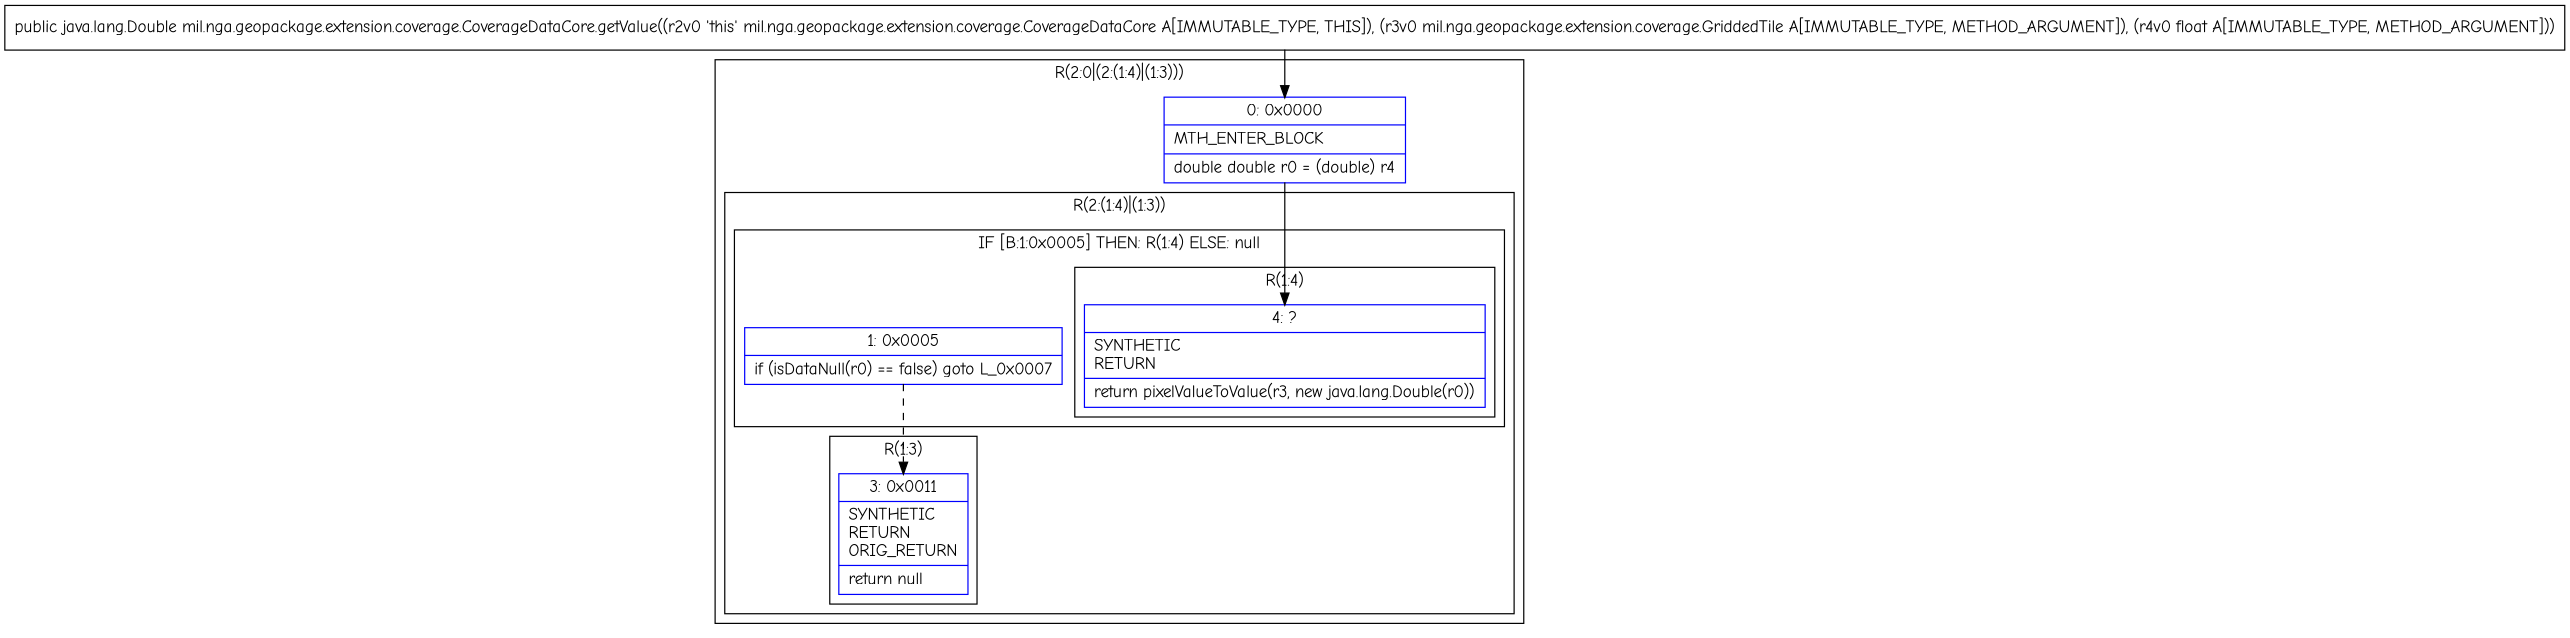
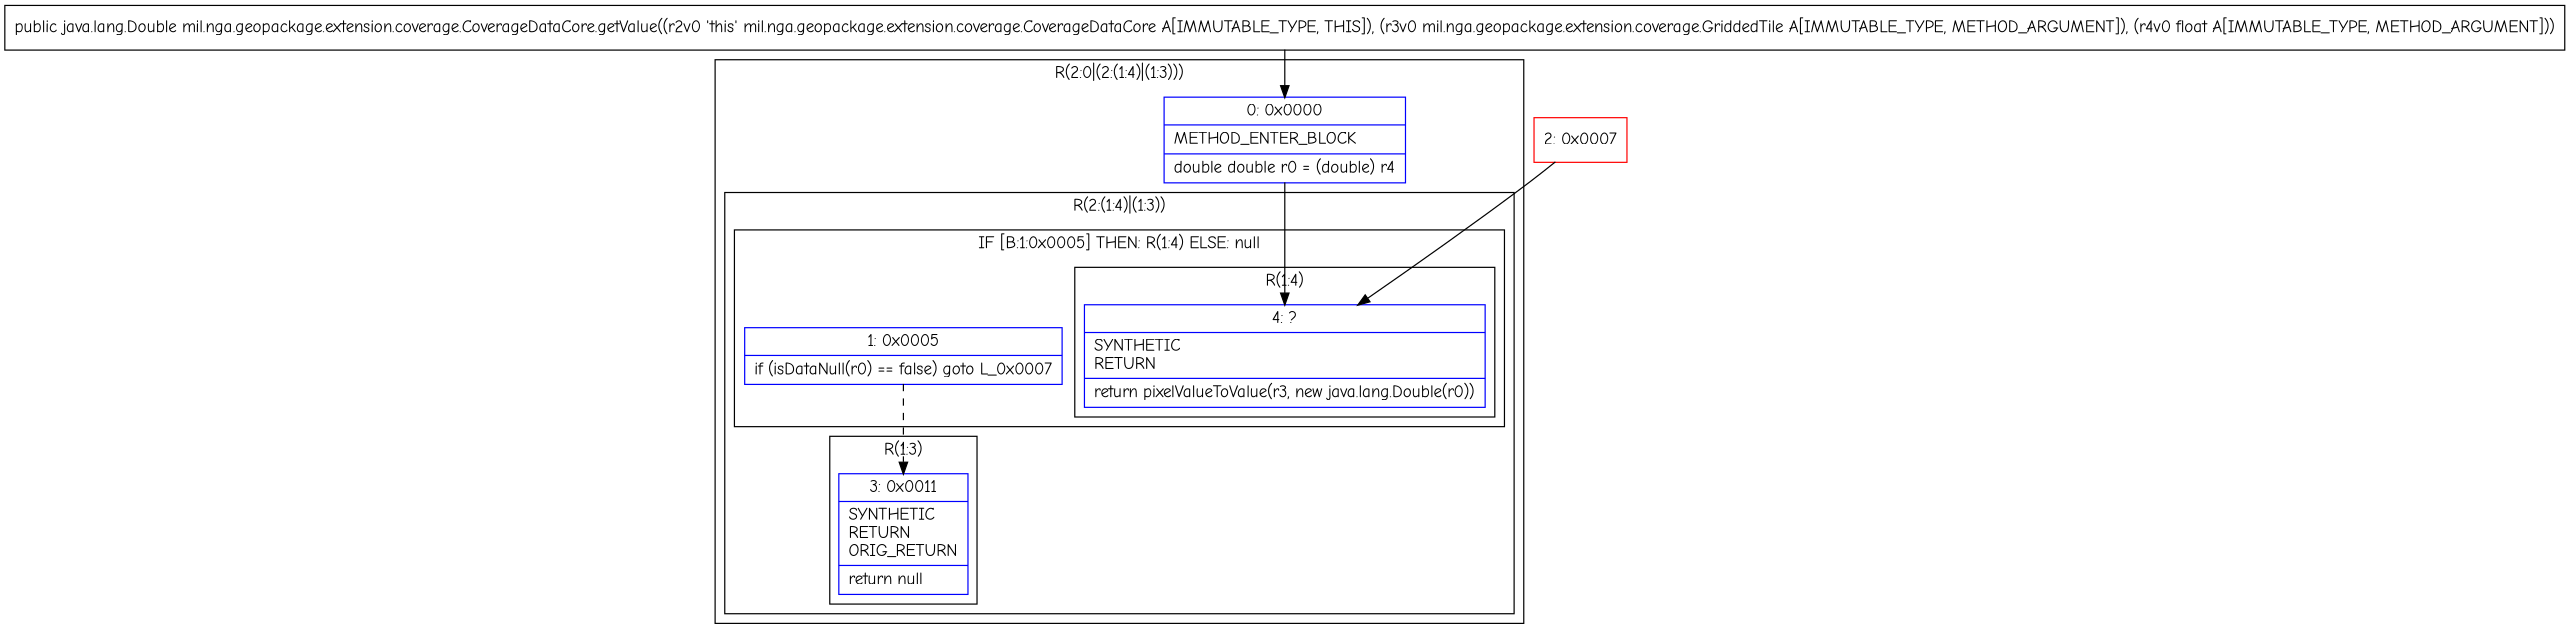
(1249, 139) -> (1265, 139)
none -> (1580, 140)
